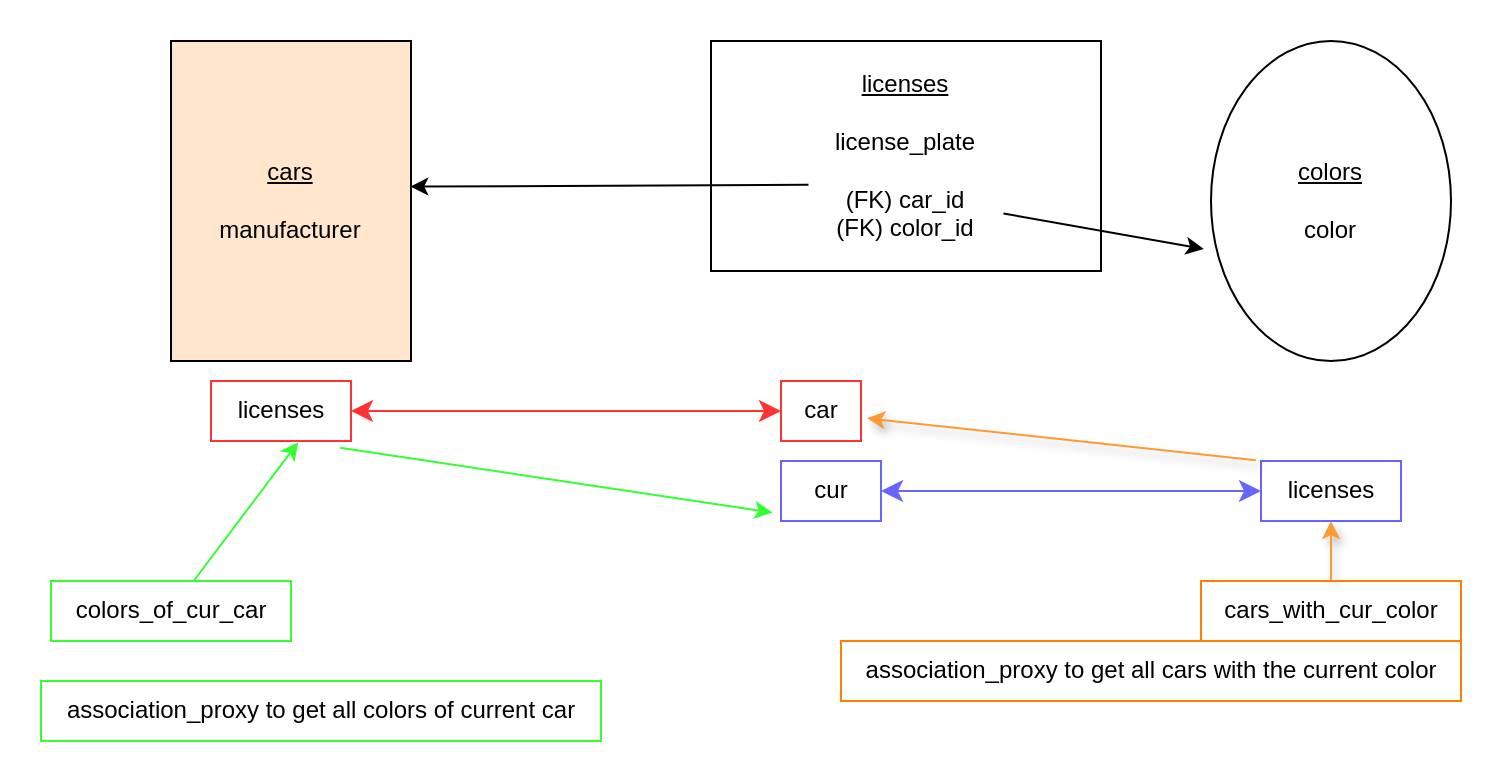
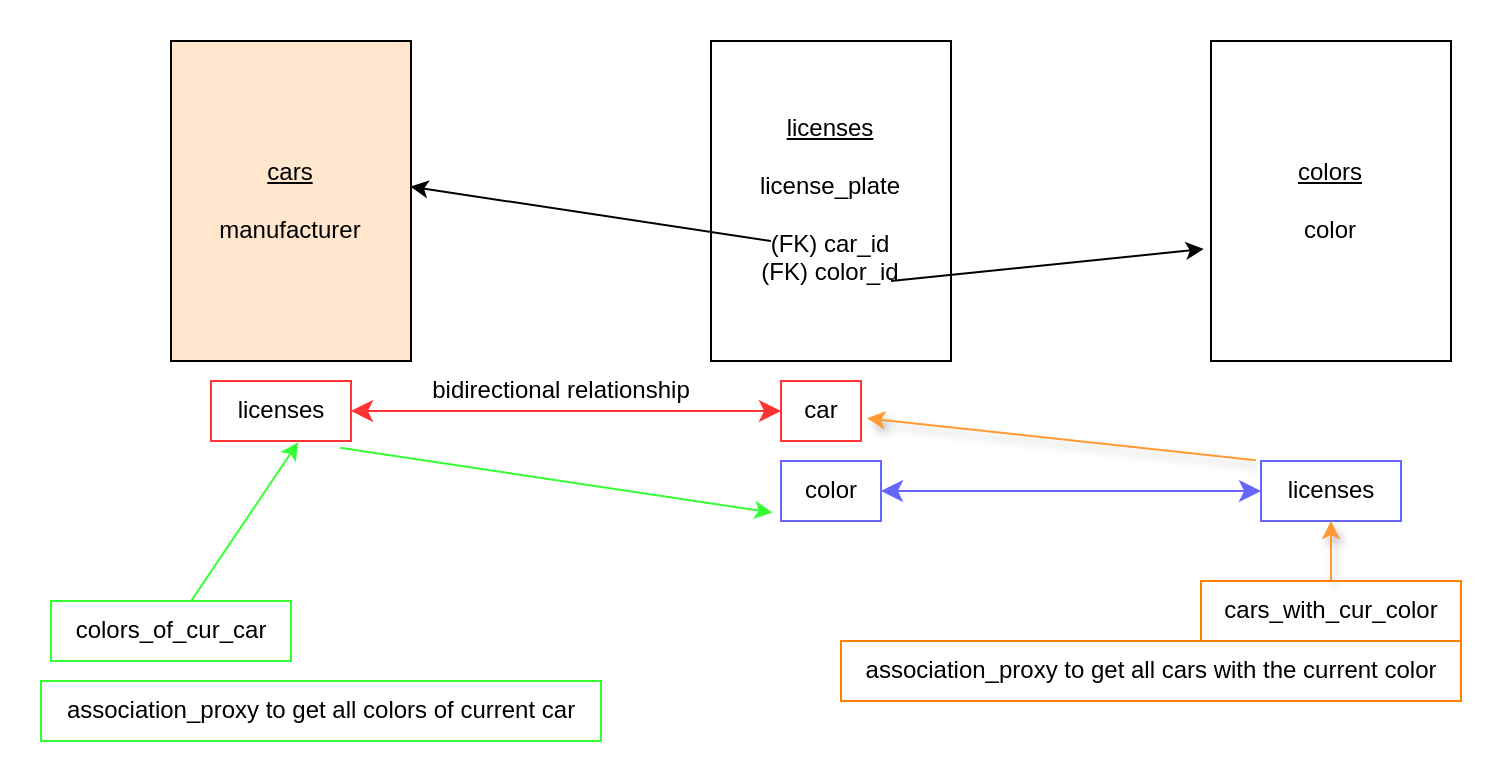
(906, 156) -> (831, 201)
(1331, 201) -> (1331, 201)
none -> (561, 391)
(832, 491) -> (832, 491)
(171, 611) -> (171, 631)
